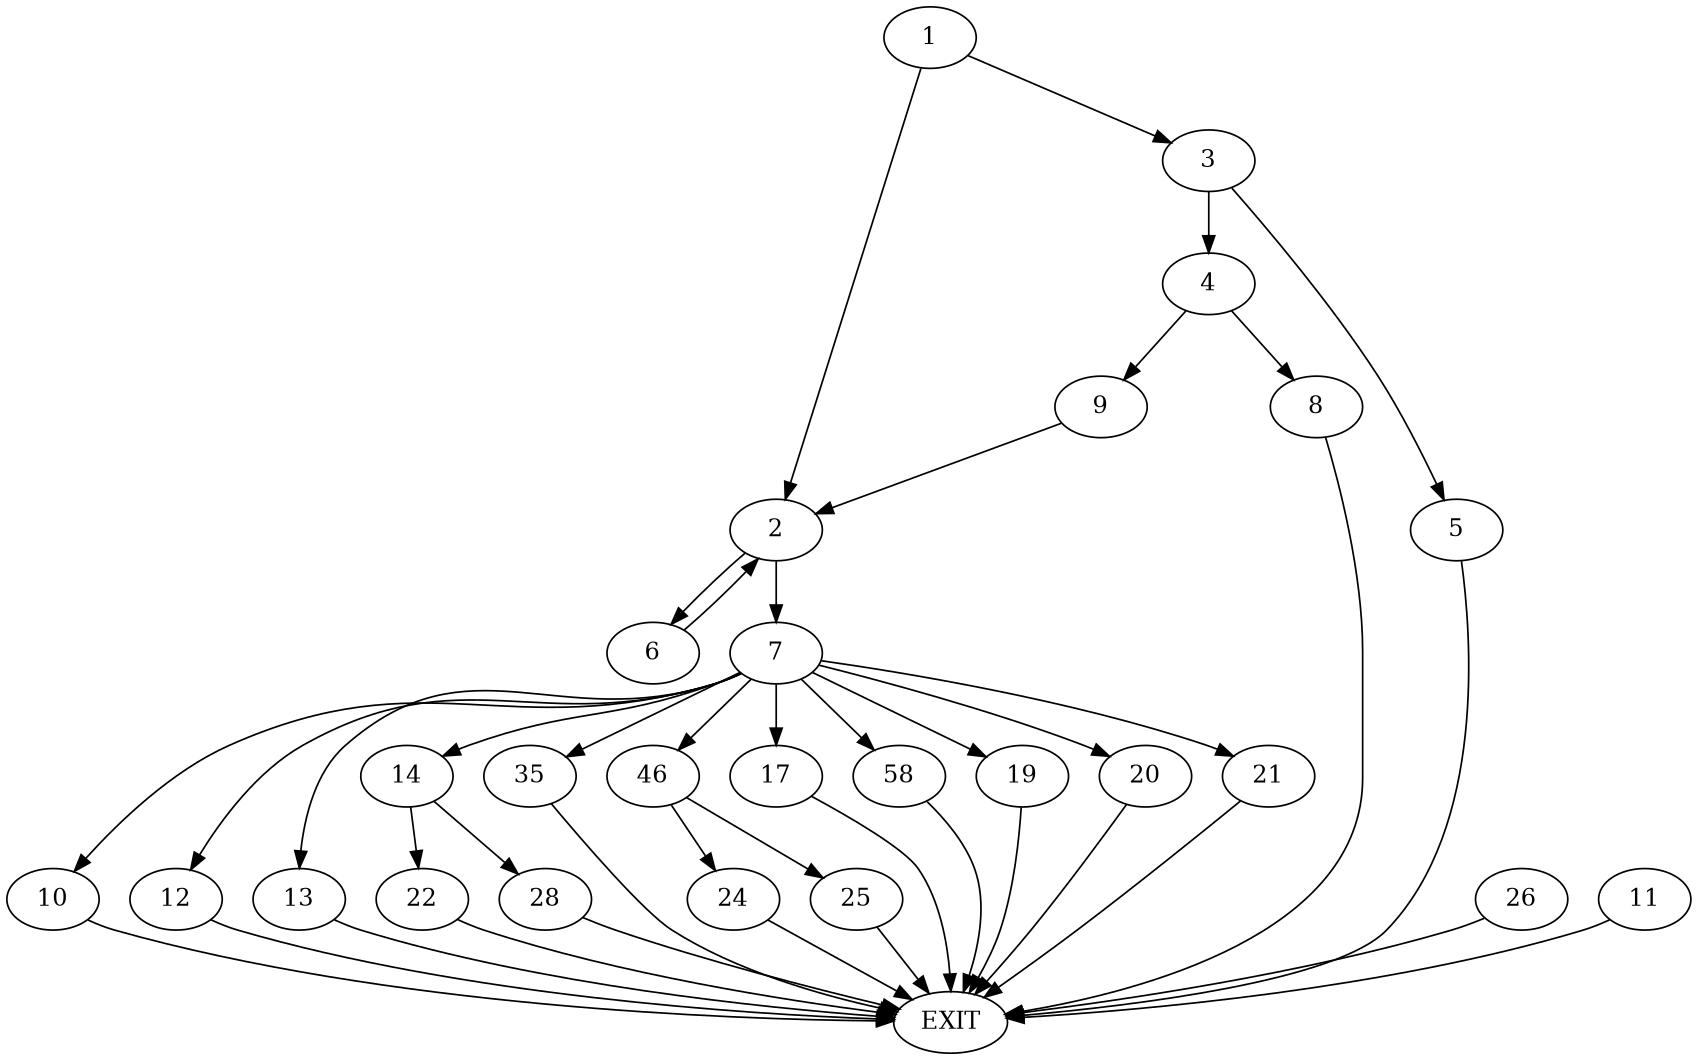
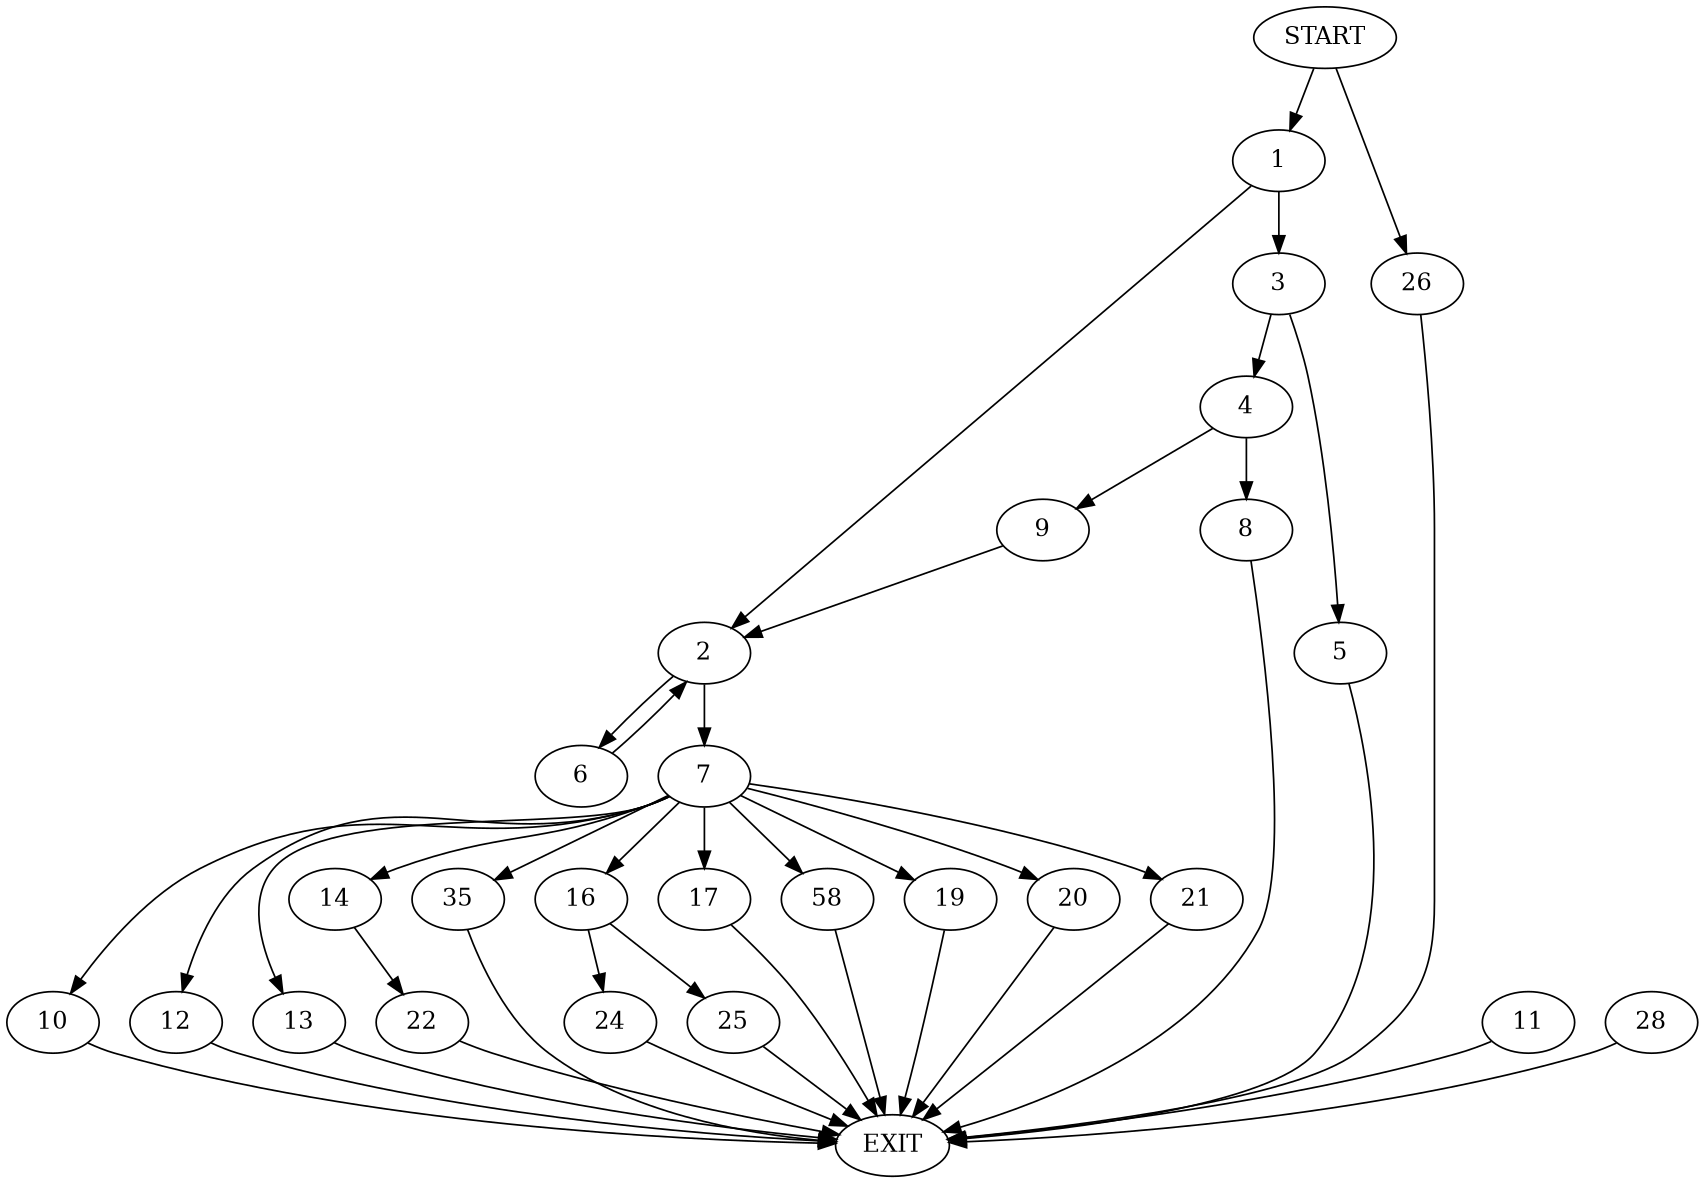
none -> (1325, 38)
(653, 776) -> (581, 899)
(469, 832) -> none
